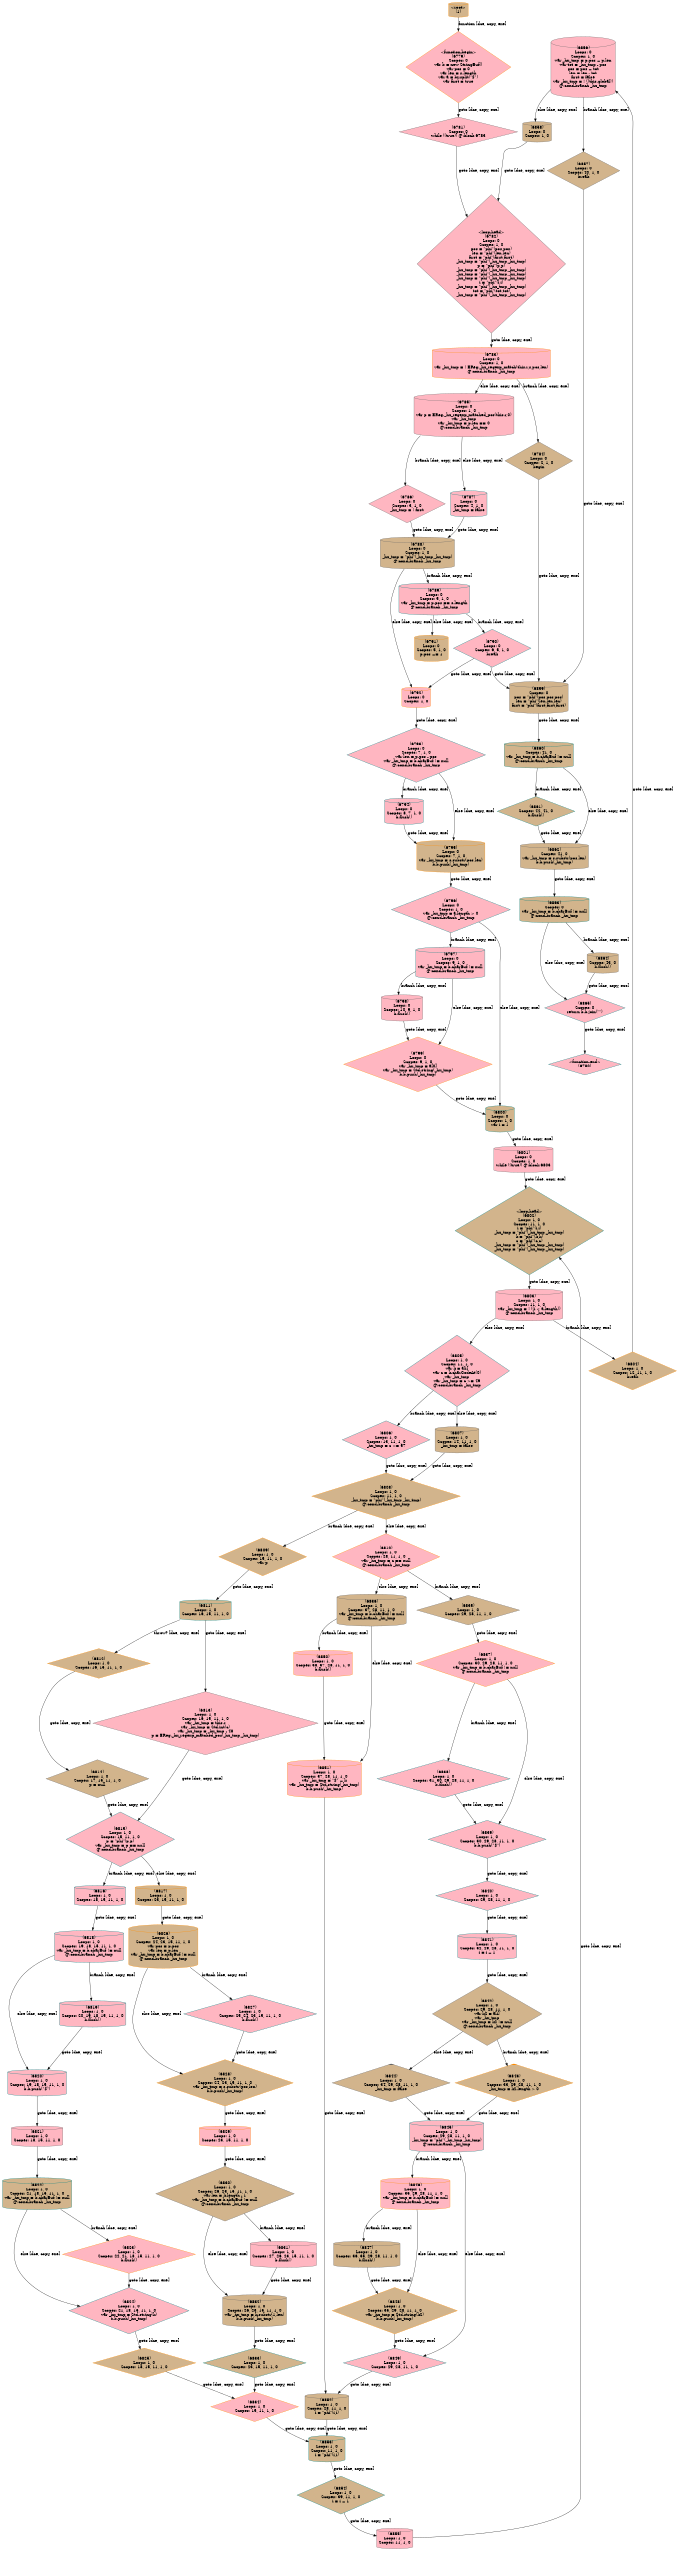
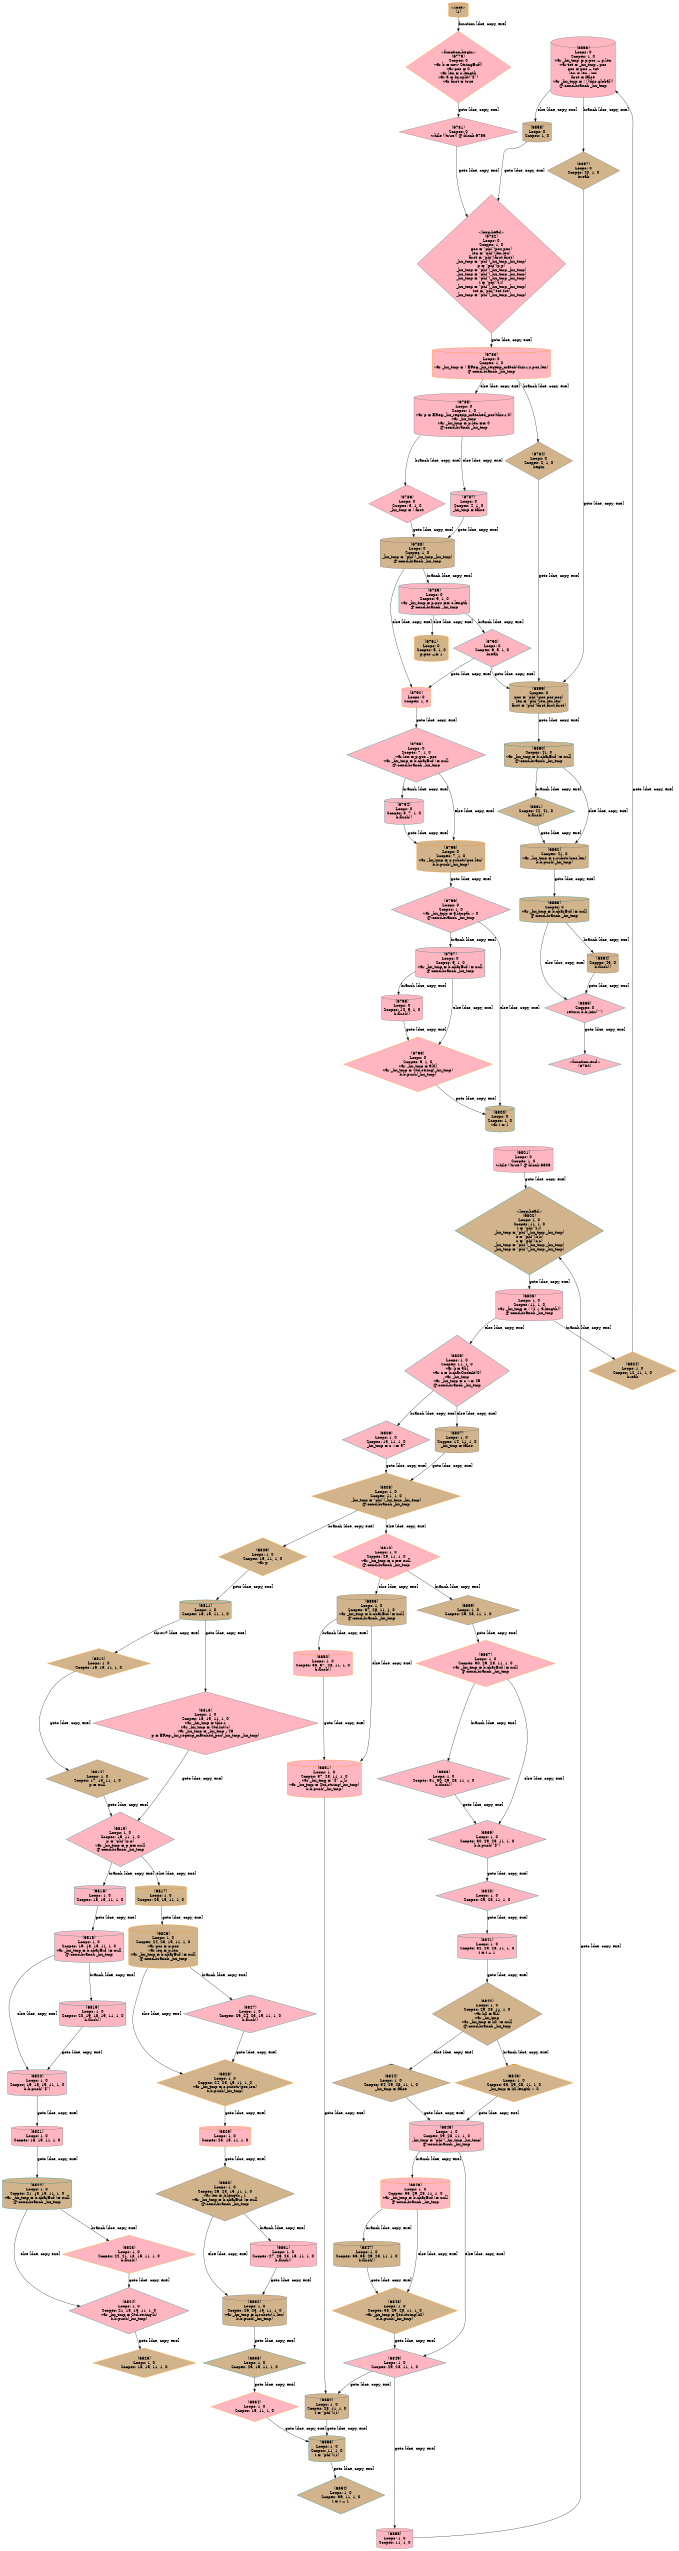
(511, 1138) -> none
(199, 2385) -> none
(356, 2528) -> (395, 2452)
